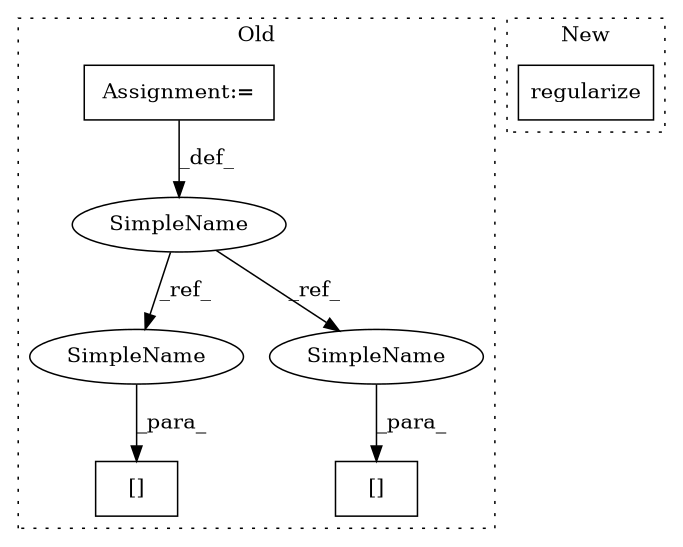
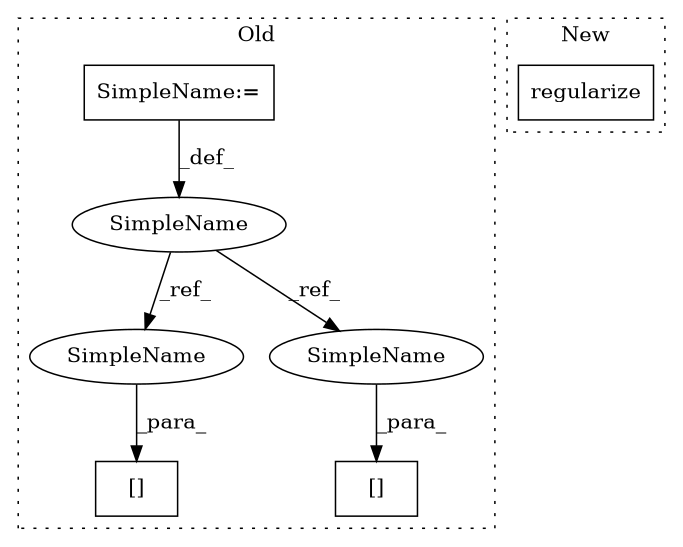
(179, 93) -> (179, 93)
